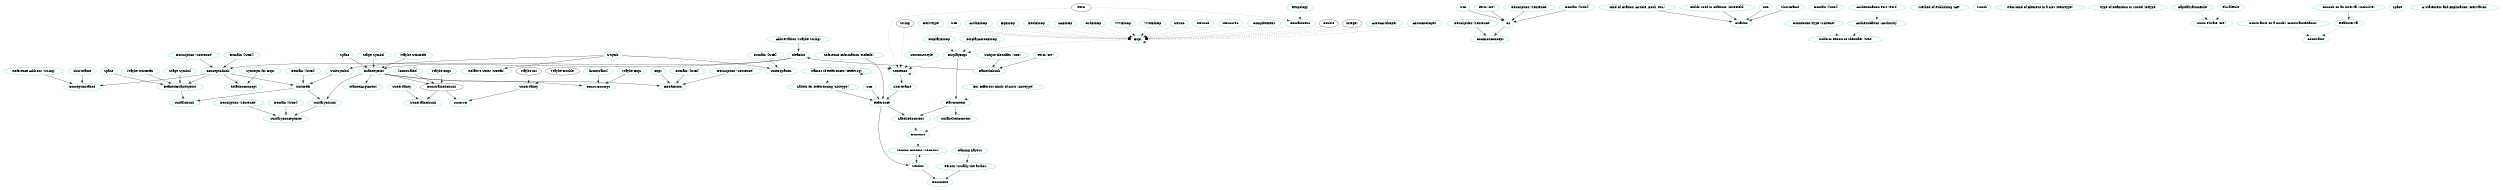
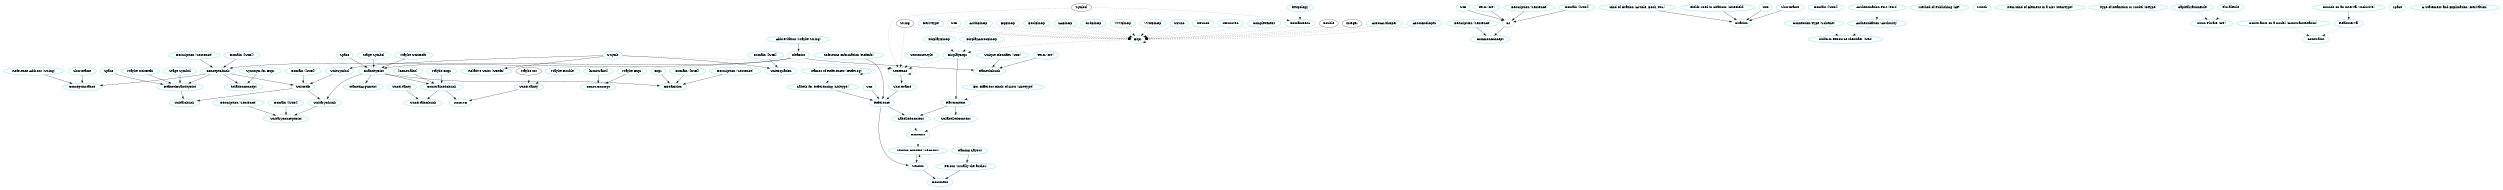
(1081, 8) -> (1081, 8)
(891, 65) -> (888, 65)
(562, 71) -> (562, 71)
(482, 81) -> none
(442, 87) -> (442, 87)
